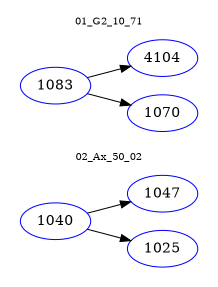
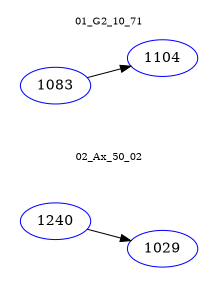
(163, 58) -> (163, 58)
(163, 113) -> none
(163, 194) -> none
(56, 221) -> (56, 221)
(163, 249) -> (163, 249)
